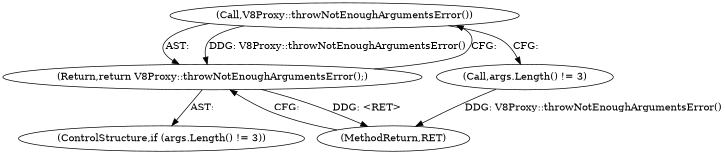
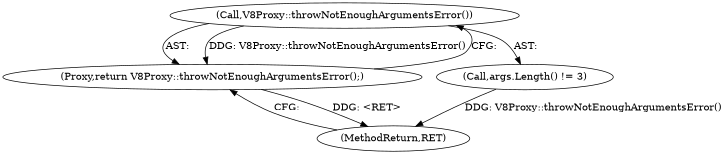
(527, 46) -> (527, 46)
(212, 77) -> (212, 77)
(162, 139) -> none
